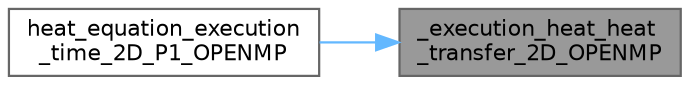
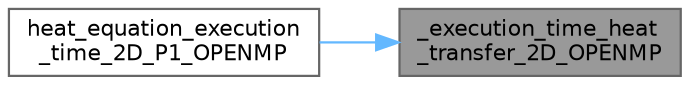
(540, 42) -> (540, 42)
